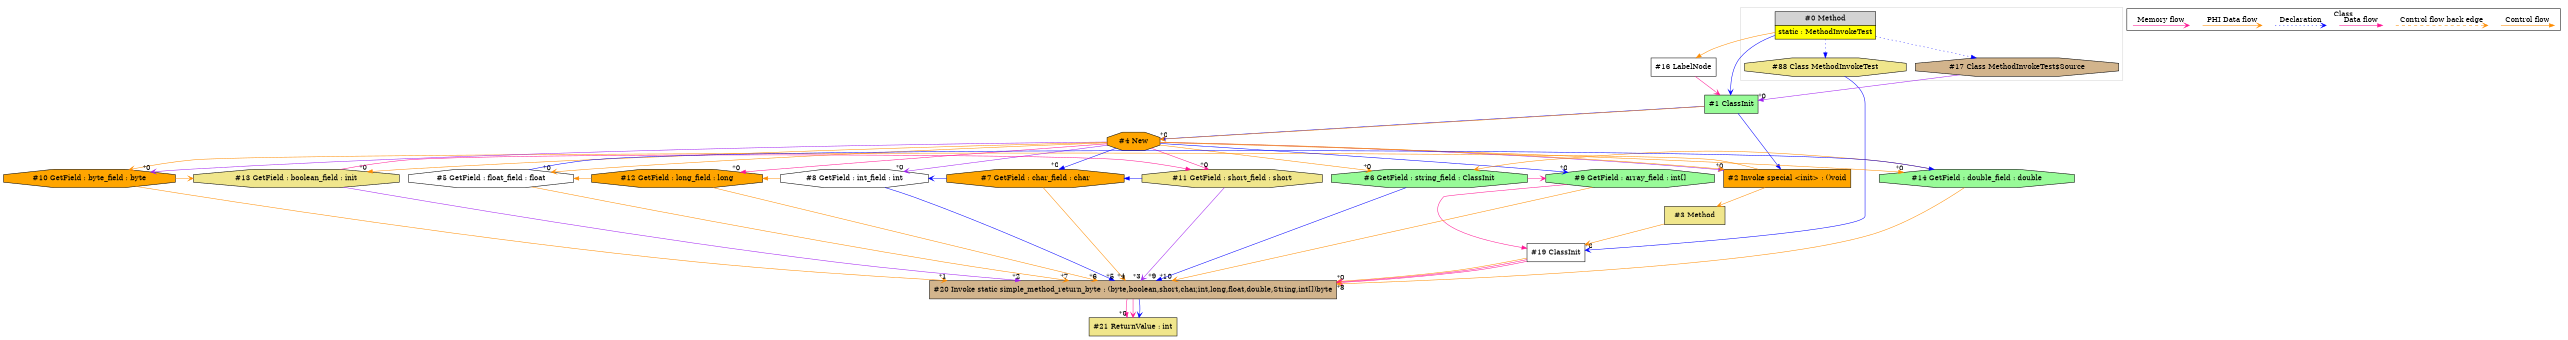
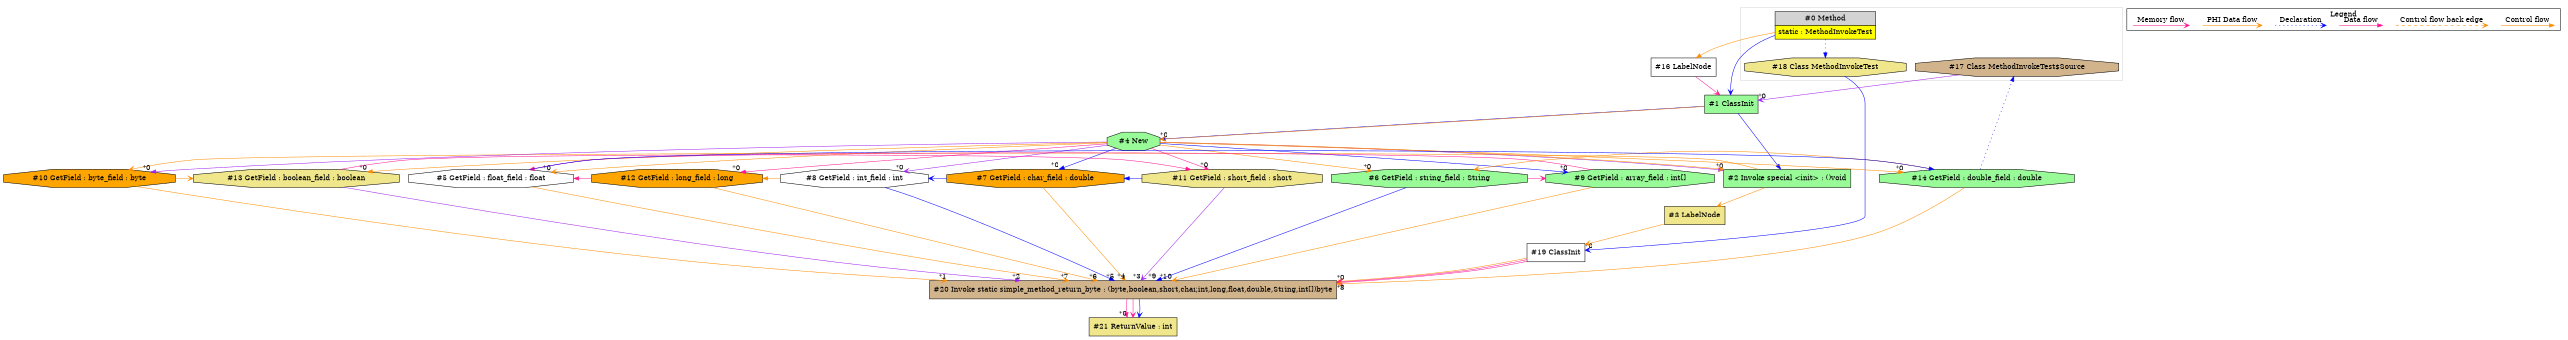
(2344, 15) -> (2344, 15)
(1923, 47) -> (1996, 125)
(1825, 67) -> (1825, 67)
(1866, 87) -> (1866, 87)
(1134, 141) -> (1134, 141)
(631, 151) -> (631, 151)
(296, 178) -> (296, 178)
(585, 178) -> (585, 178)
(1035, 178) -> (1035, 178)
(1429, 178) -> (1429, 178)
(1787, 178) -> (1787, 178)
(1450, 196) -> (1063, 153)
(1695, 216) -> (1695, 216)
